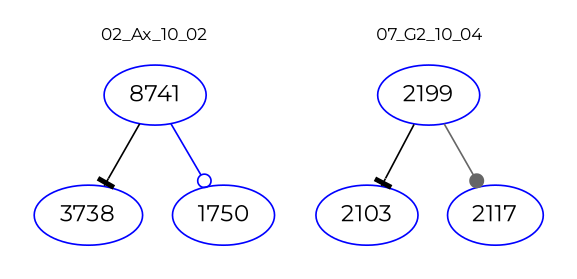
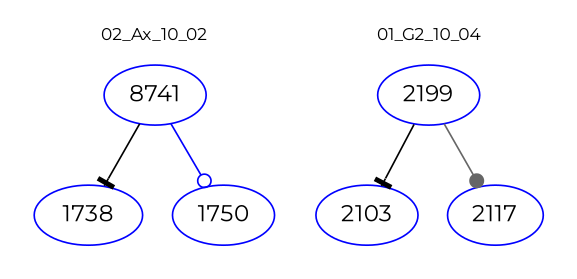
(430, 36) -> (430, 36)
(88, 215) -> (88, 215)
